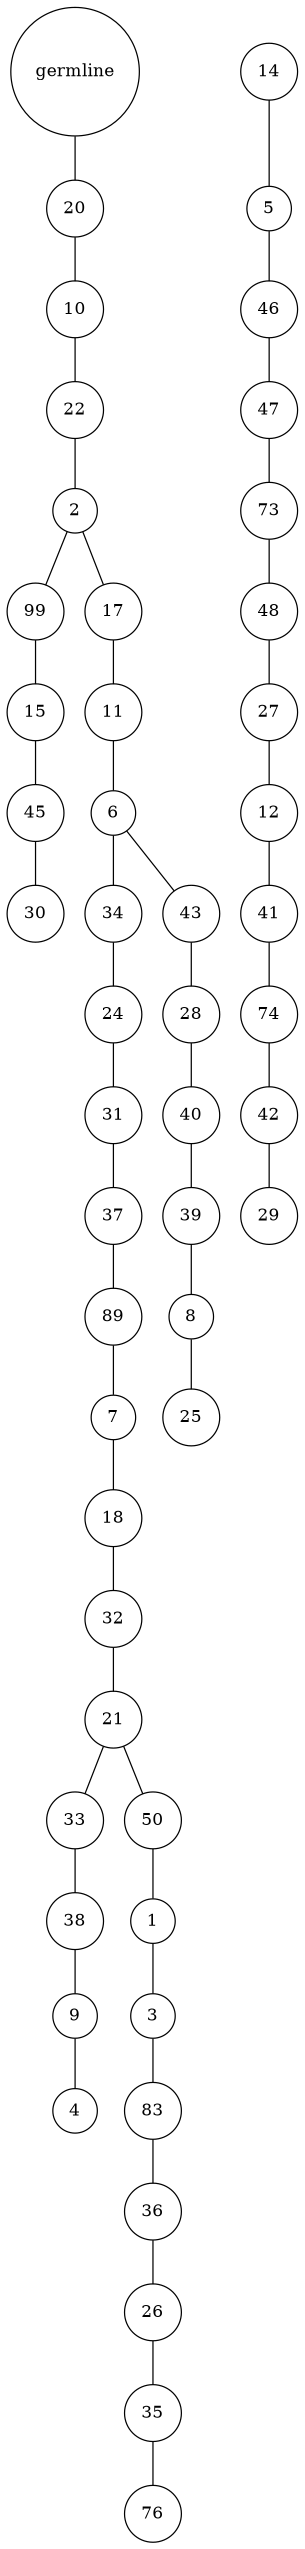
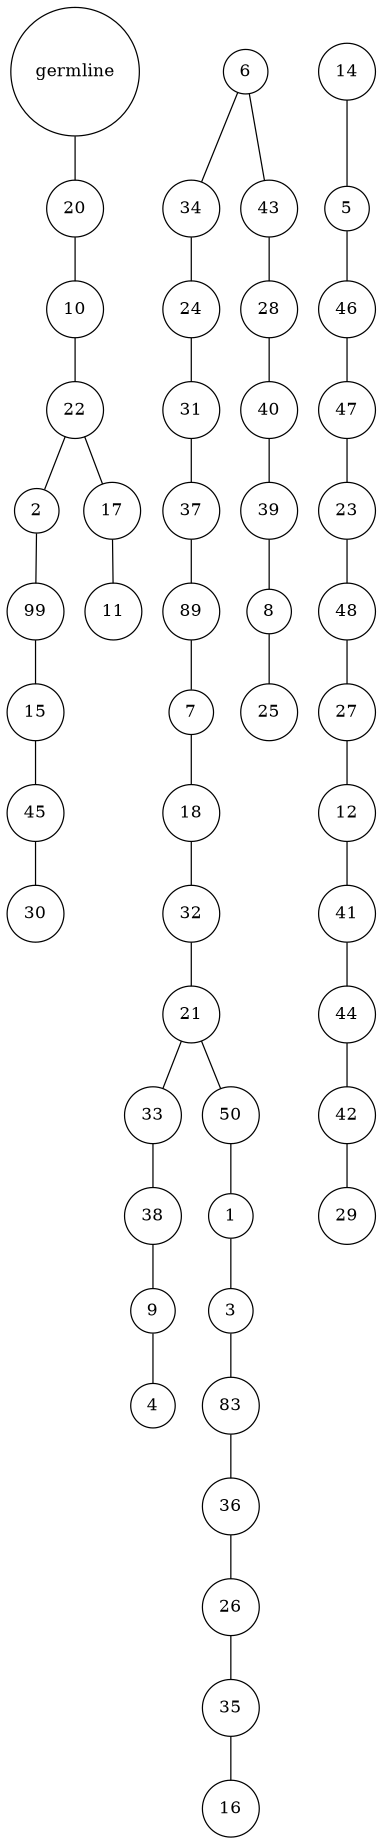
(269, 511) -> (347, 511)
(93, 558) -> (94, 460)
(113, 766) -> none
(269, 1014) -> (347, 1014)
(153, 2514) -> (231, 1809)
